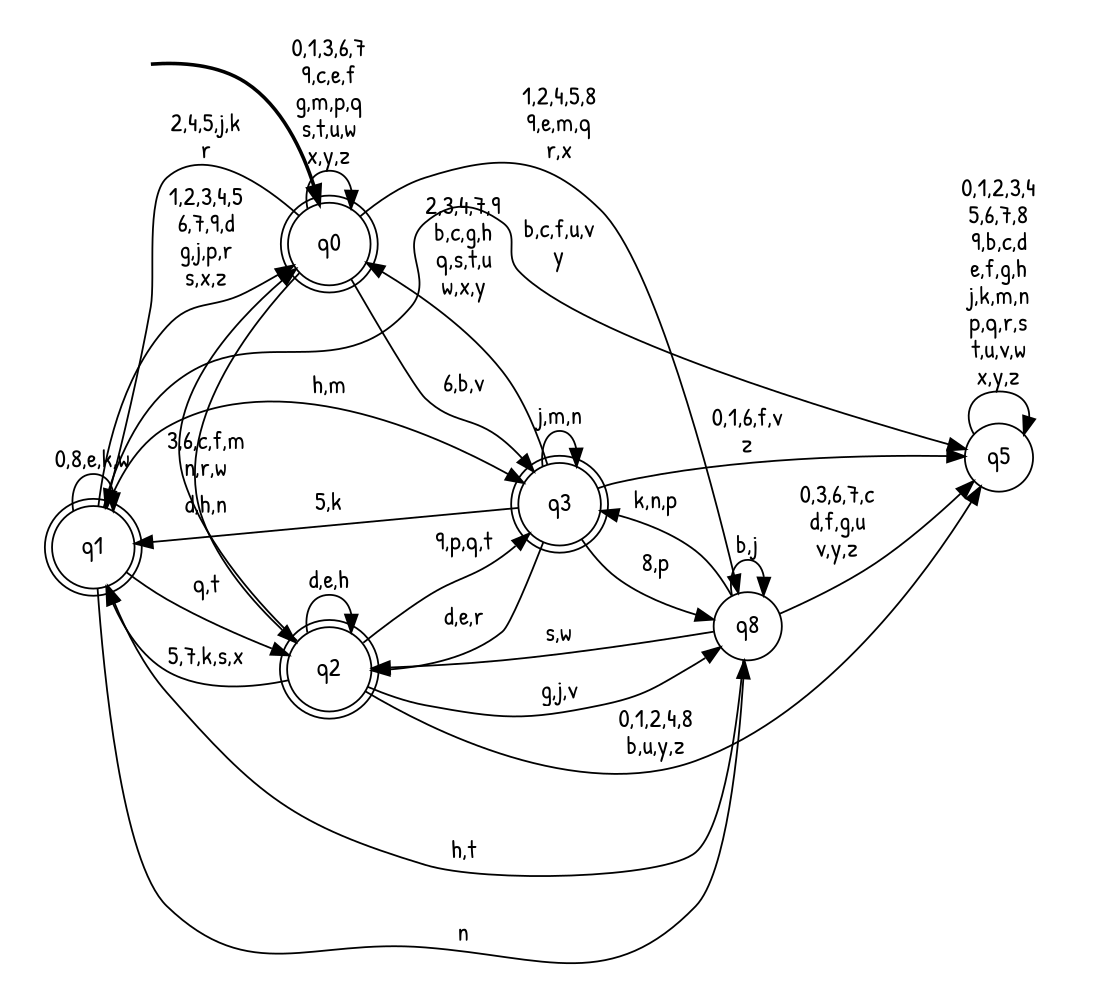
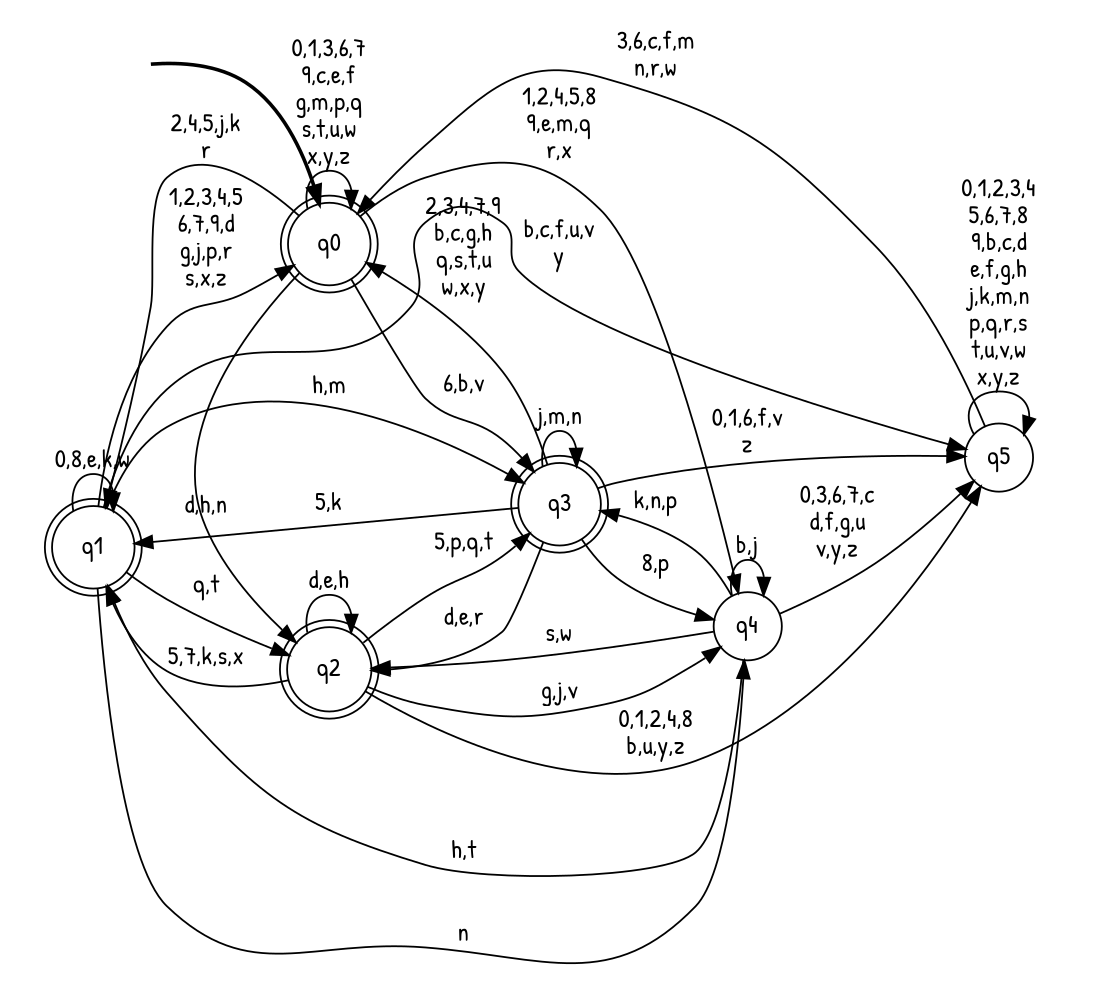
(181, 462) -> (724, 122)
(464, 543) -> (464, 543)
(748, 626) -> (748, 626)
